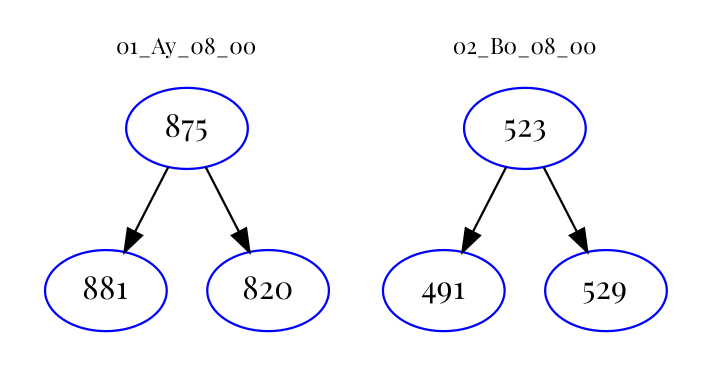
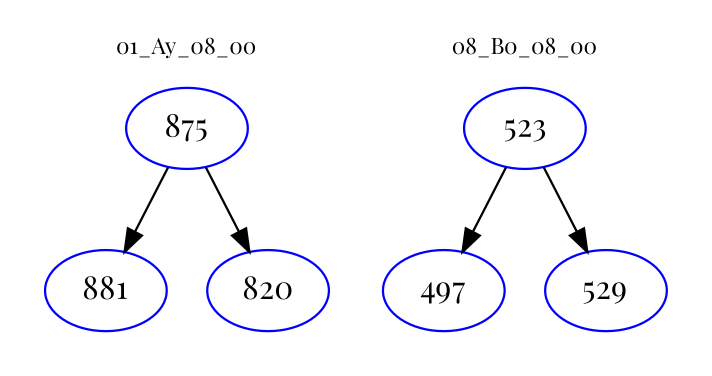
(525, 48) -> (525, 48)
(444, 291) -> (444, 291)
